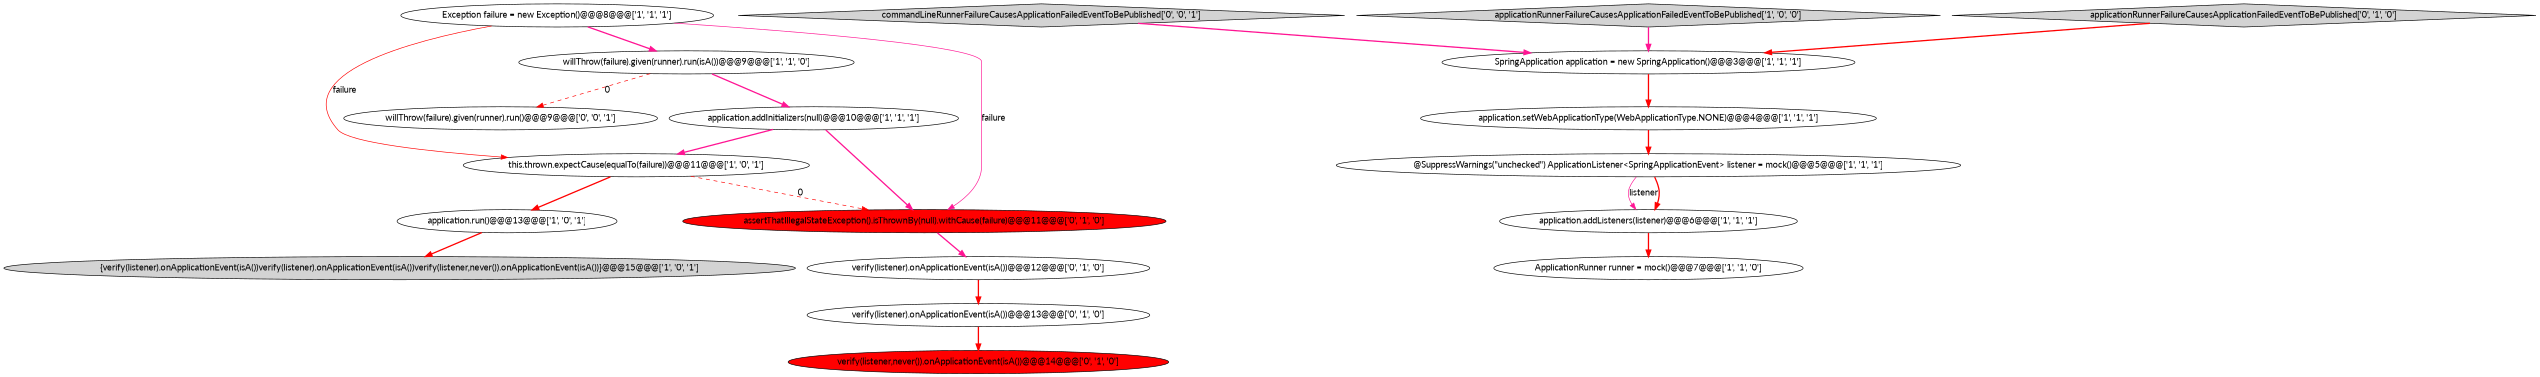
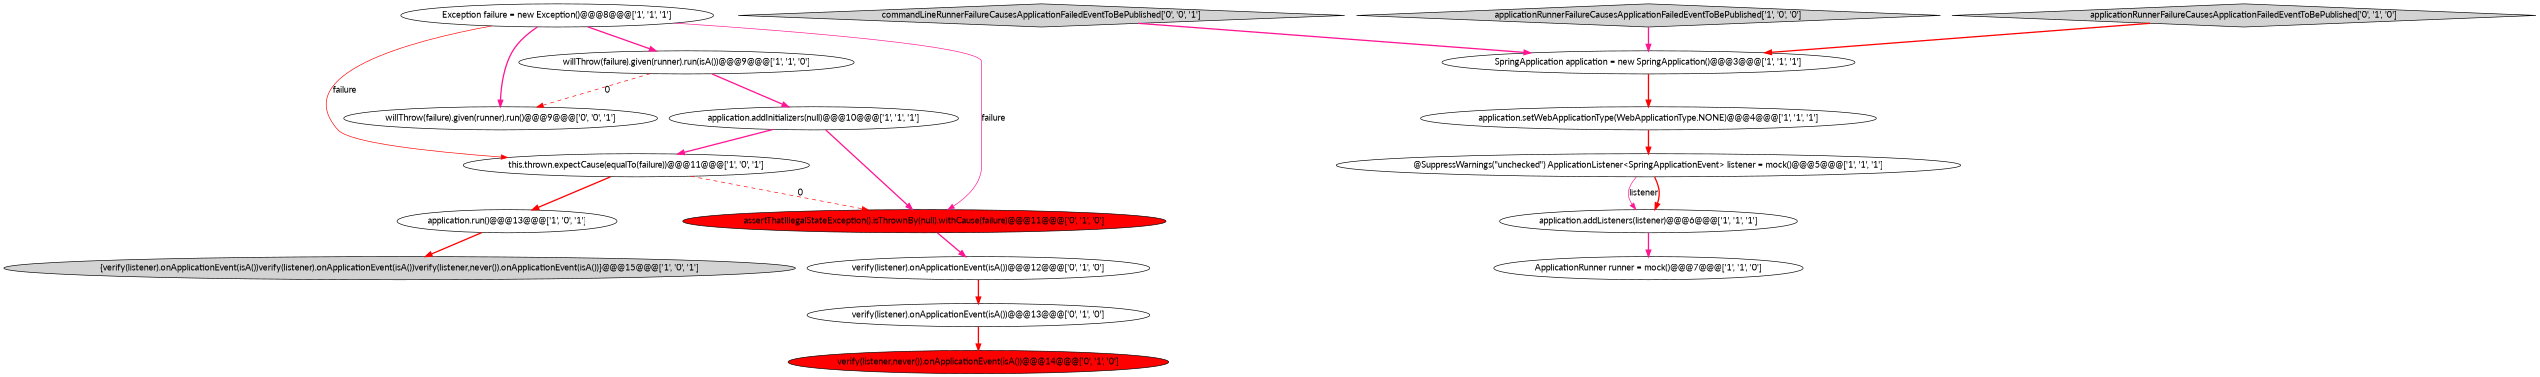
none -> (509, 58)
(1648, 242) -> (1648, 242)
